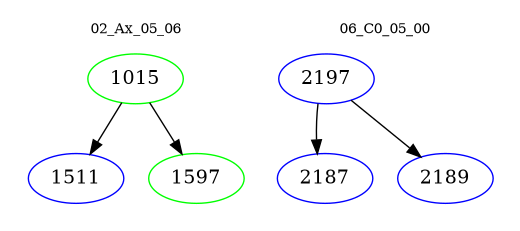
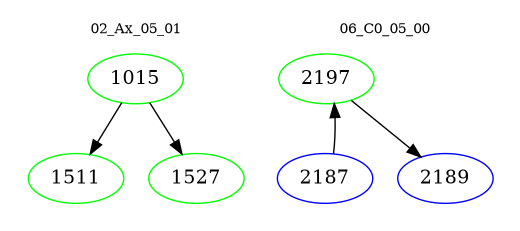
(136, 30) -> (136, 30)
(326, 79) -> (326, 79)
(317, 122) -> (335, 136)
(76, 178) -> (76, 178)
(196, 178) -> (196, 178)
